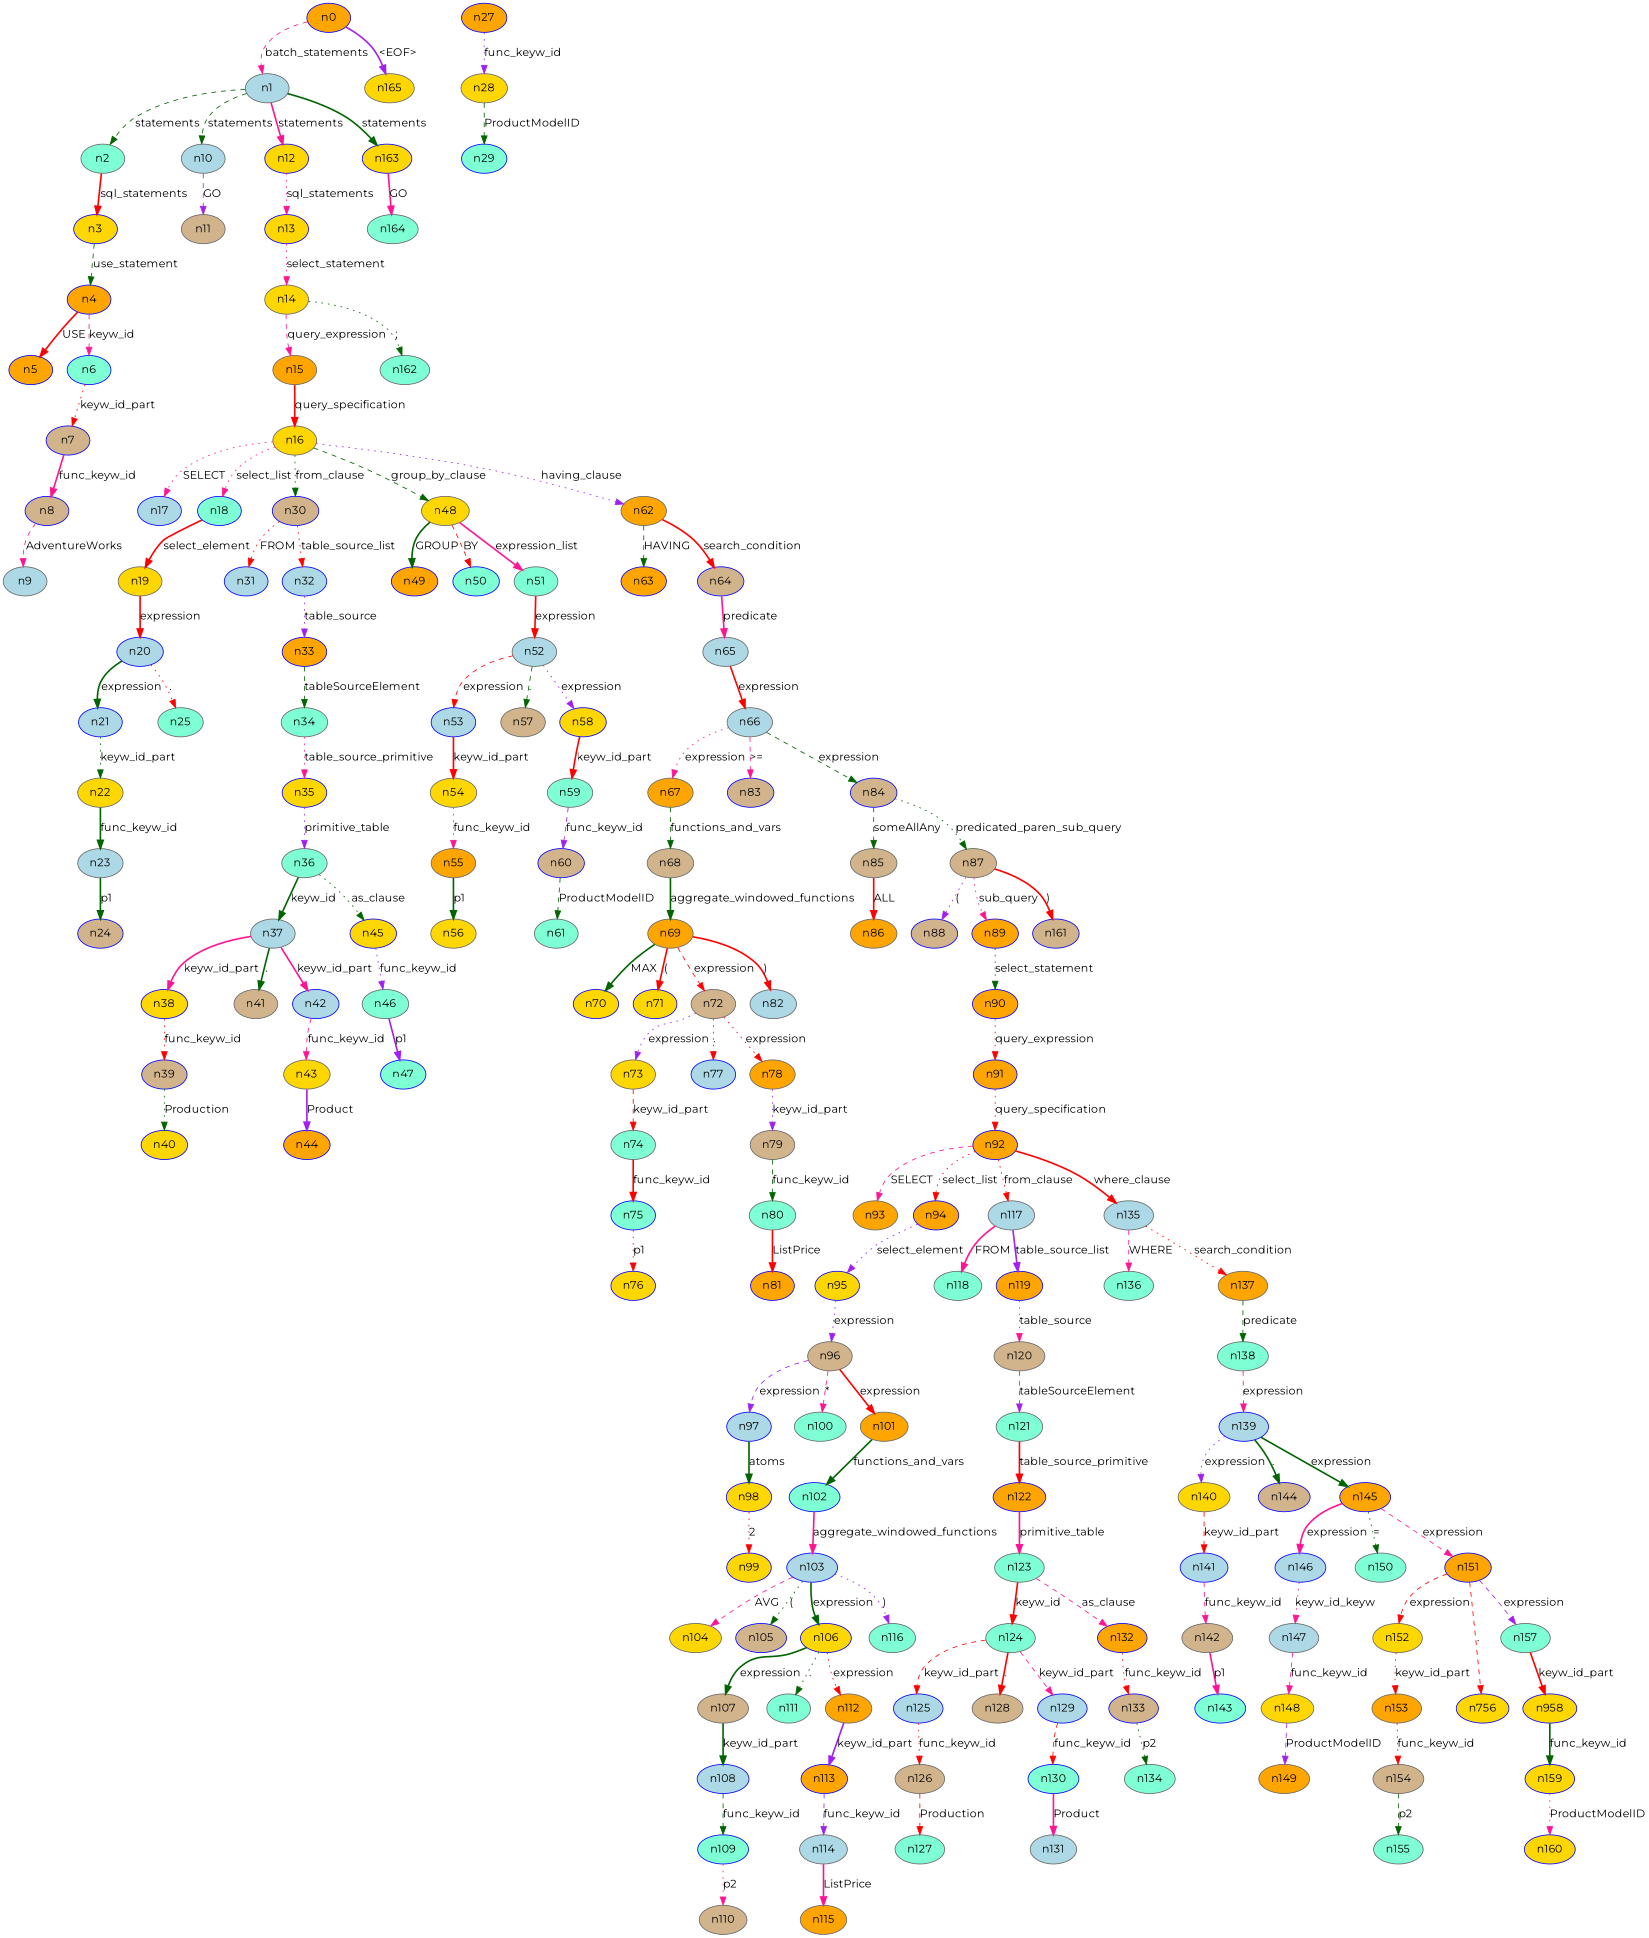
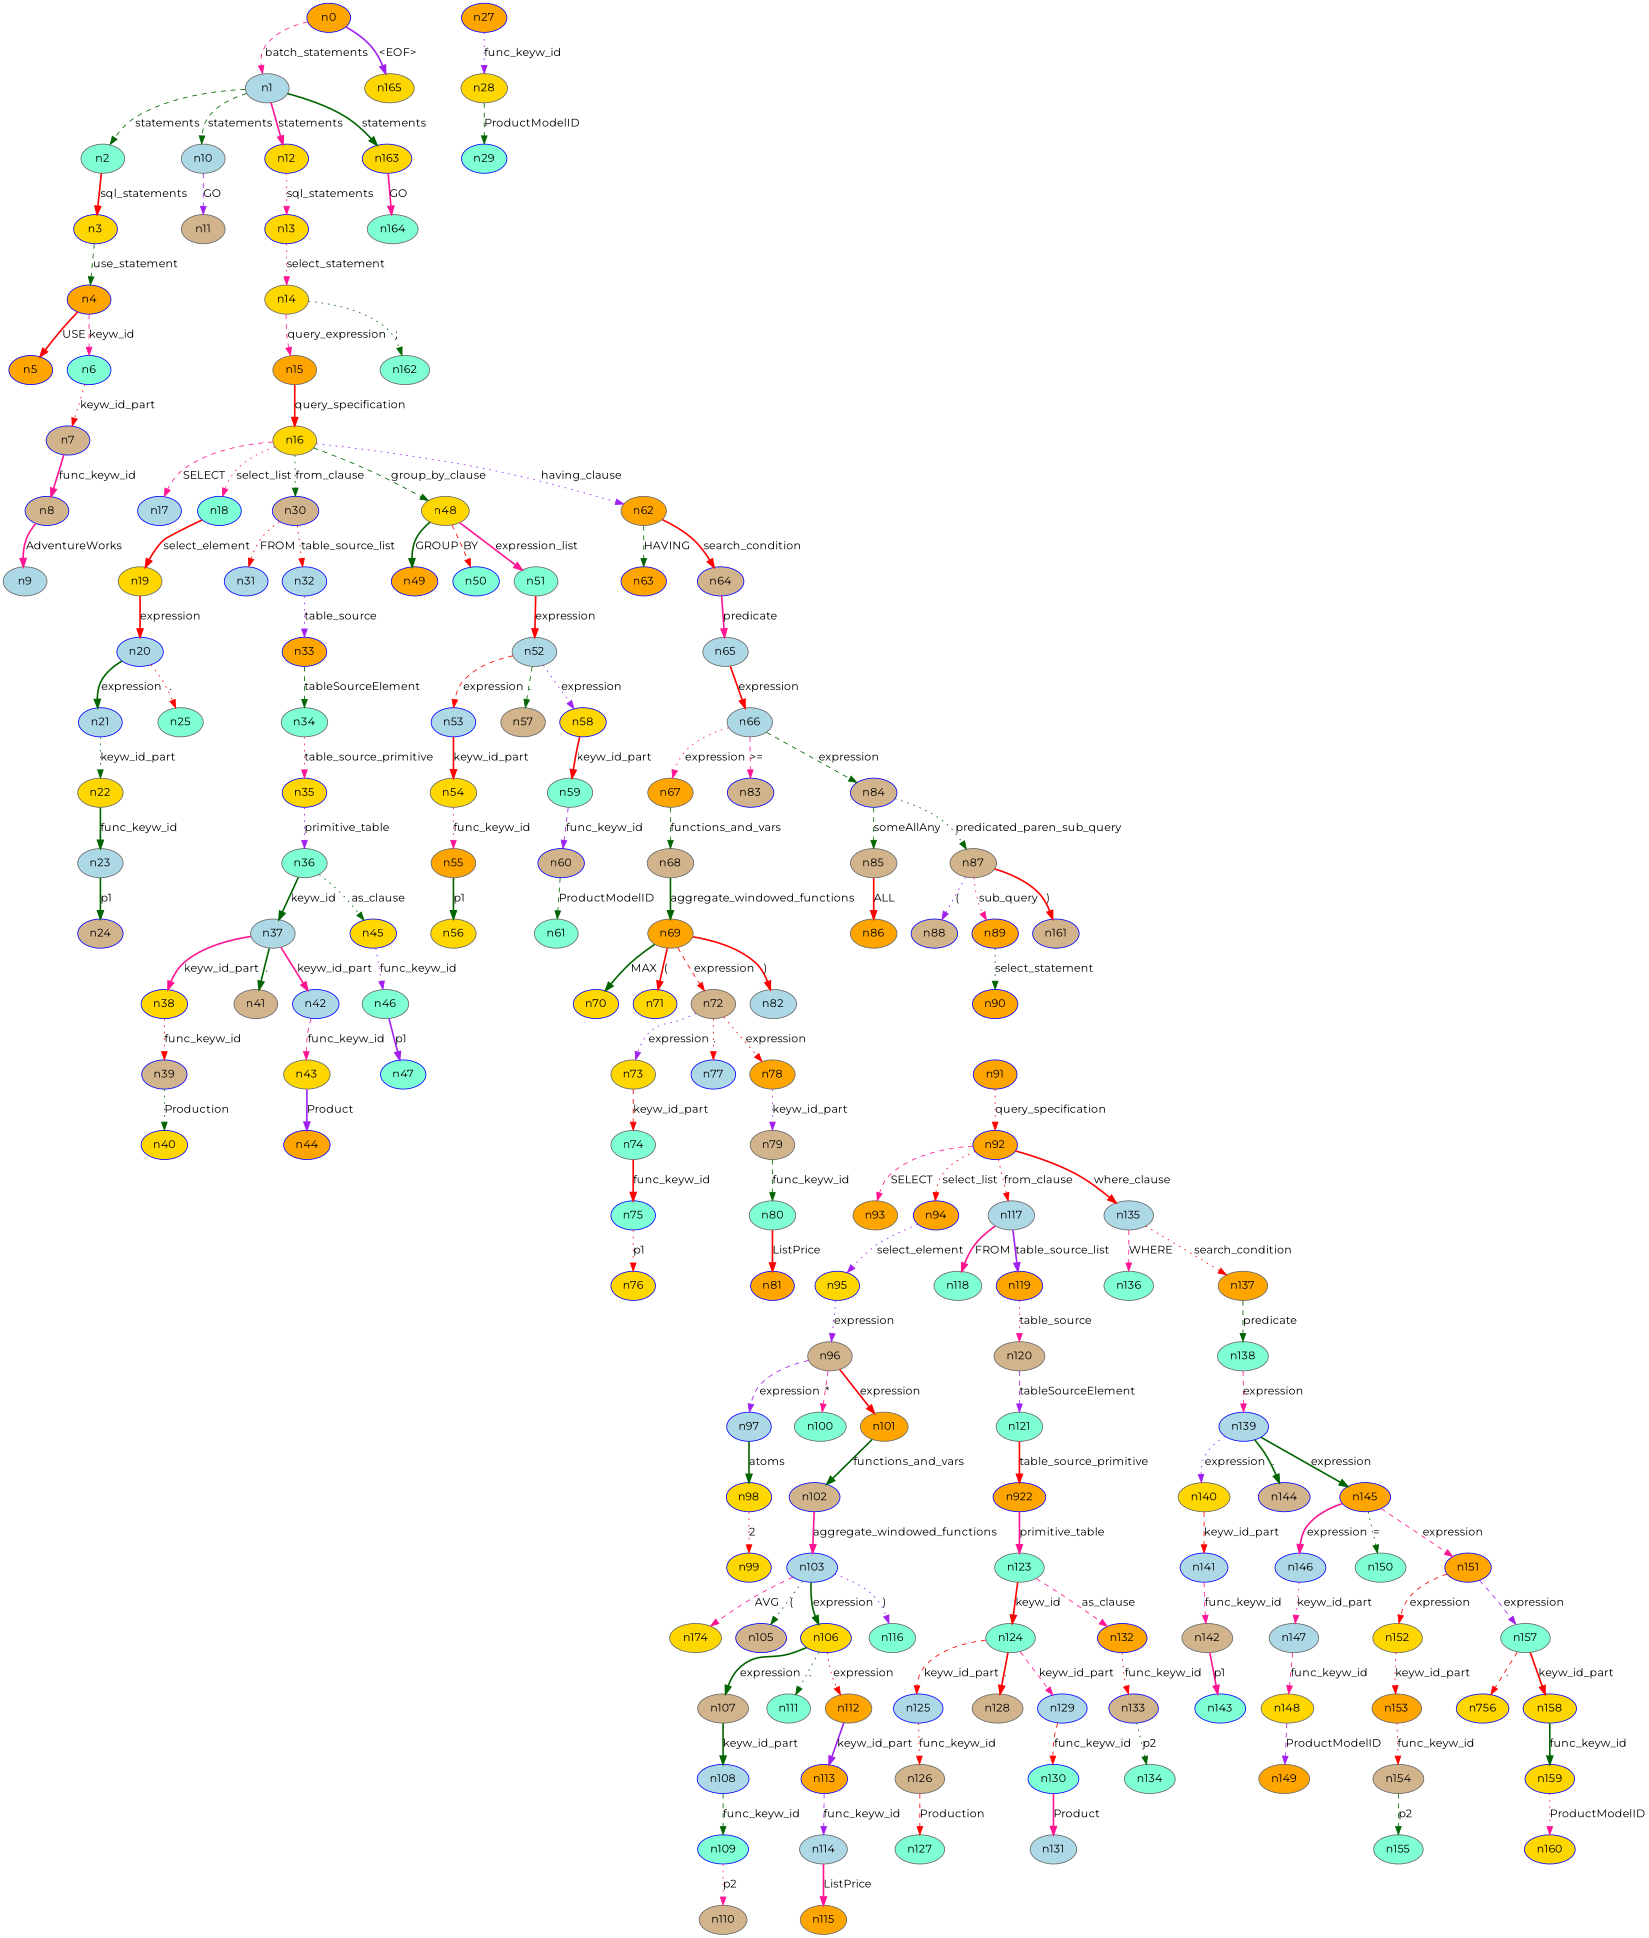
(214, 454) -> (214, 454)
(26, 540) -> (26, 540)
(995, 1035) -> none
(815, 1497) -> (815, 1497)
(1019, 1497) -> (1019, 1497)
(1335, 1603) -> (1335, 1603)
(1475, 1634) -> (1506, 1670)
(696, 1638) -> (696, 1638)
(1550, 1709) -> (1550, 1709)
